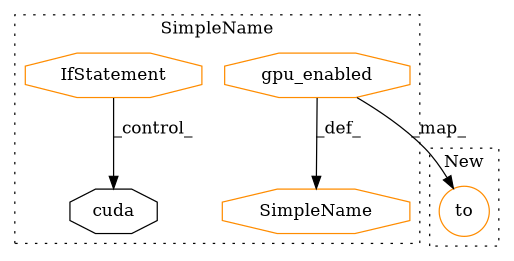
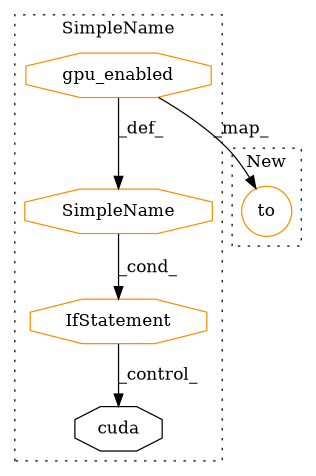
none -> (119, 260)
